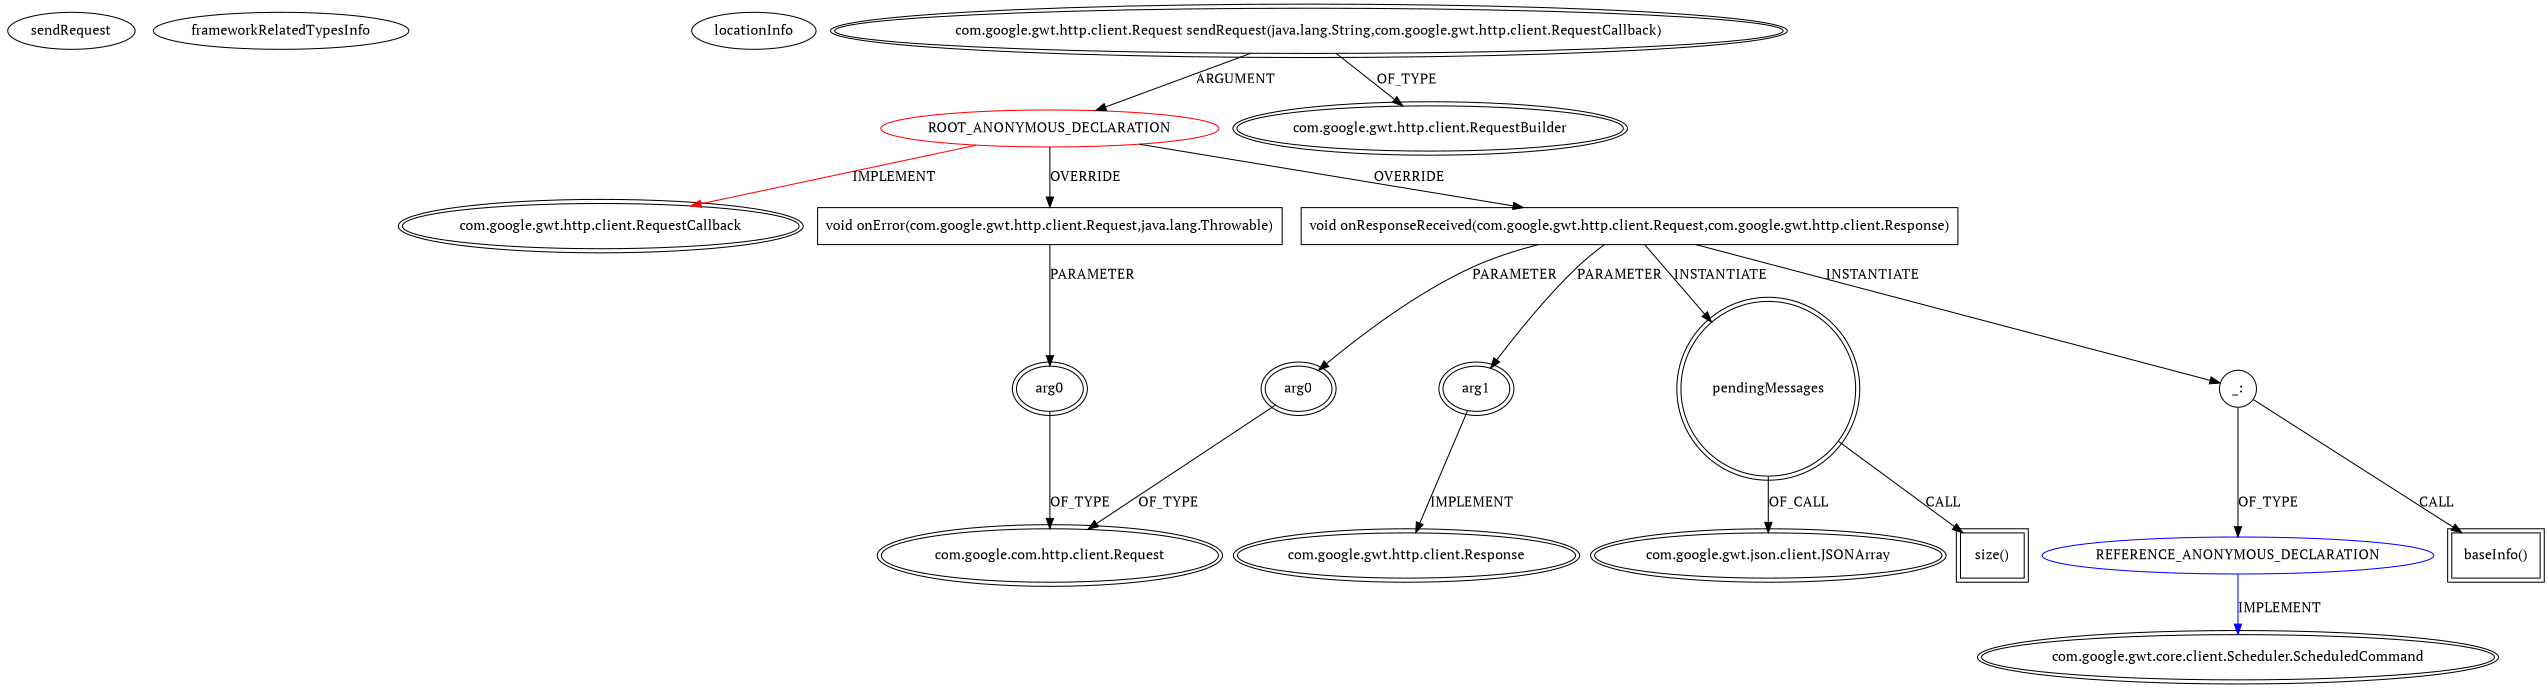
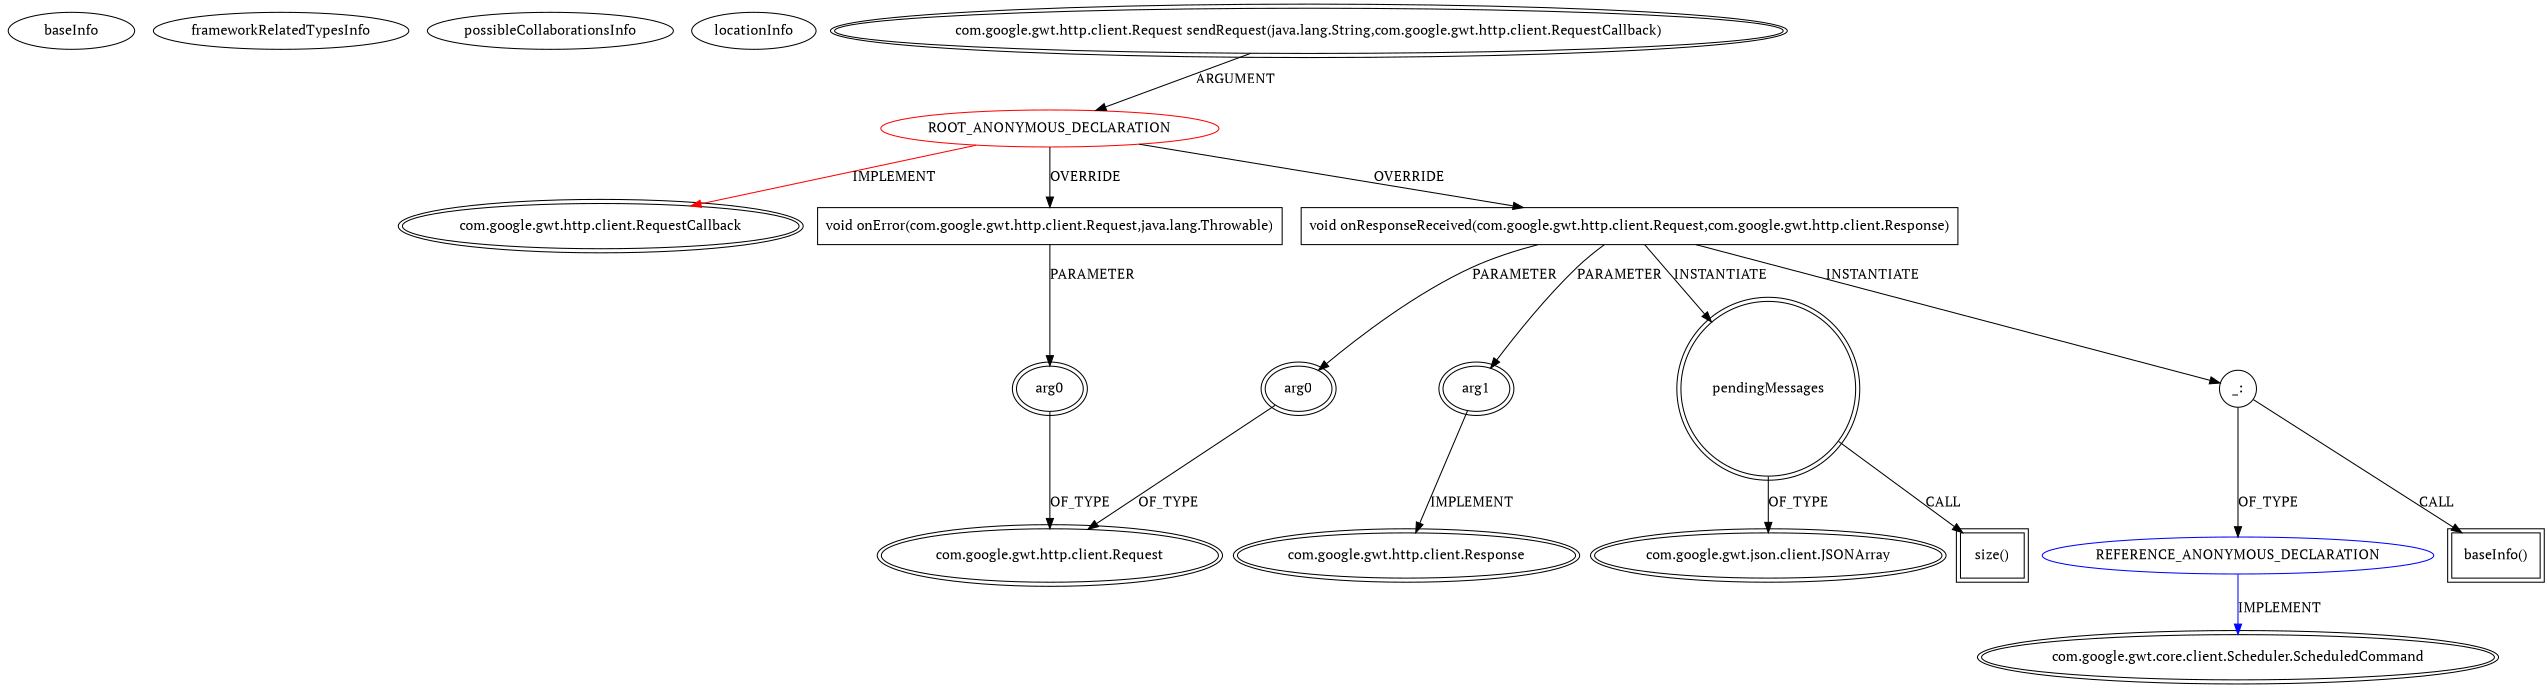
(71, 31) -> (71, 31)
none -> (550, 31)
(1430, 128) -> none
(1799, 503) -> (1799, 503)
(1050, 556) -> (1050, 556)
